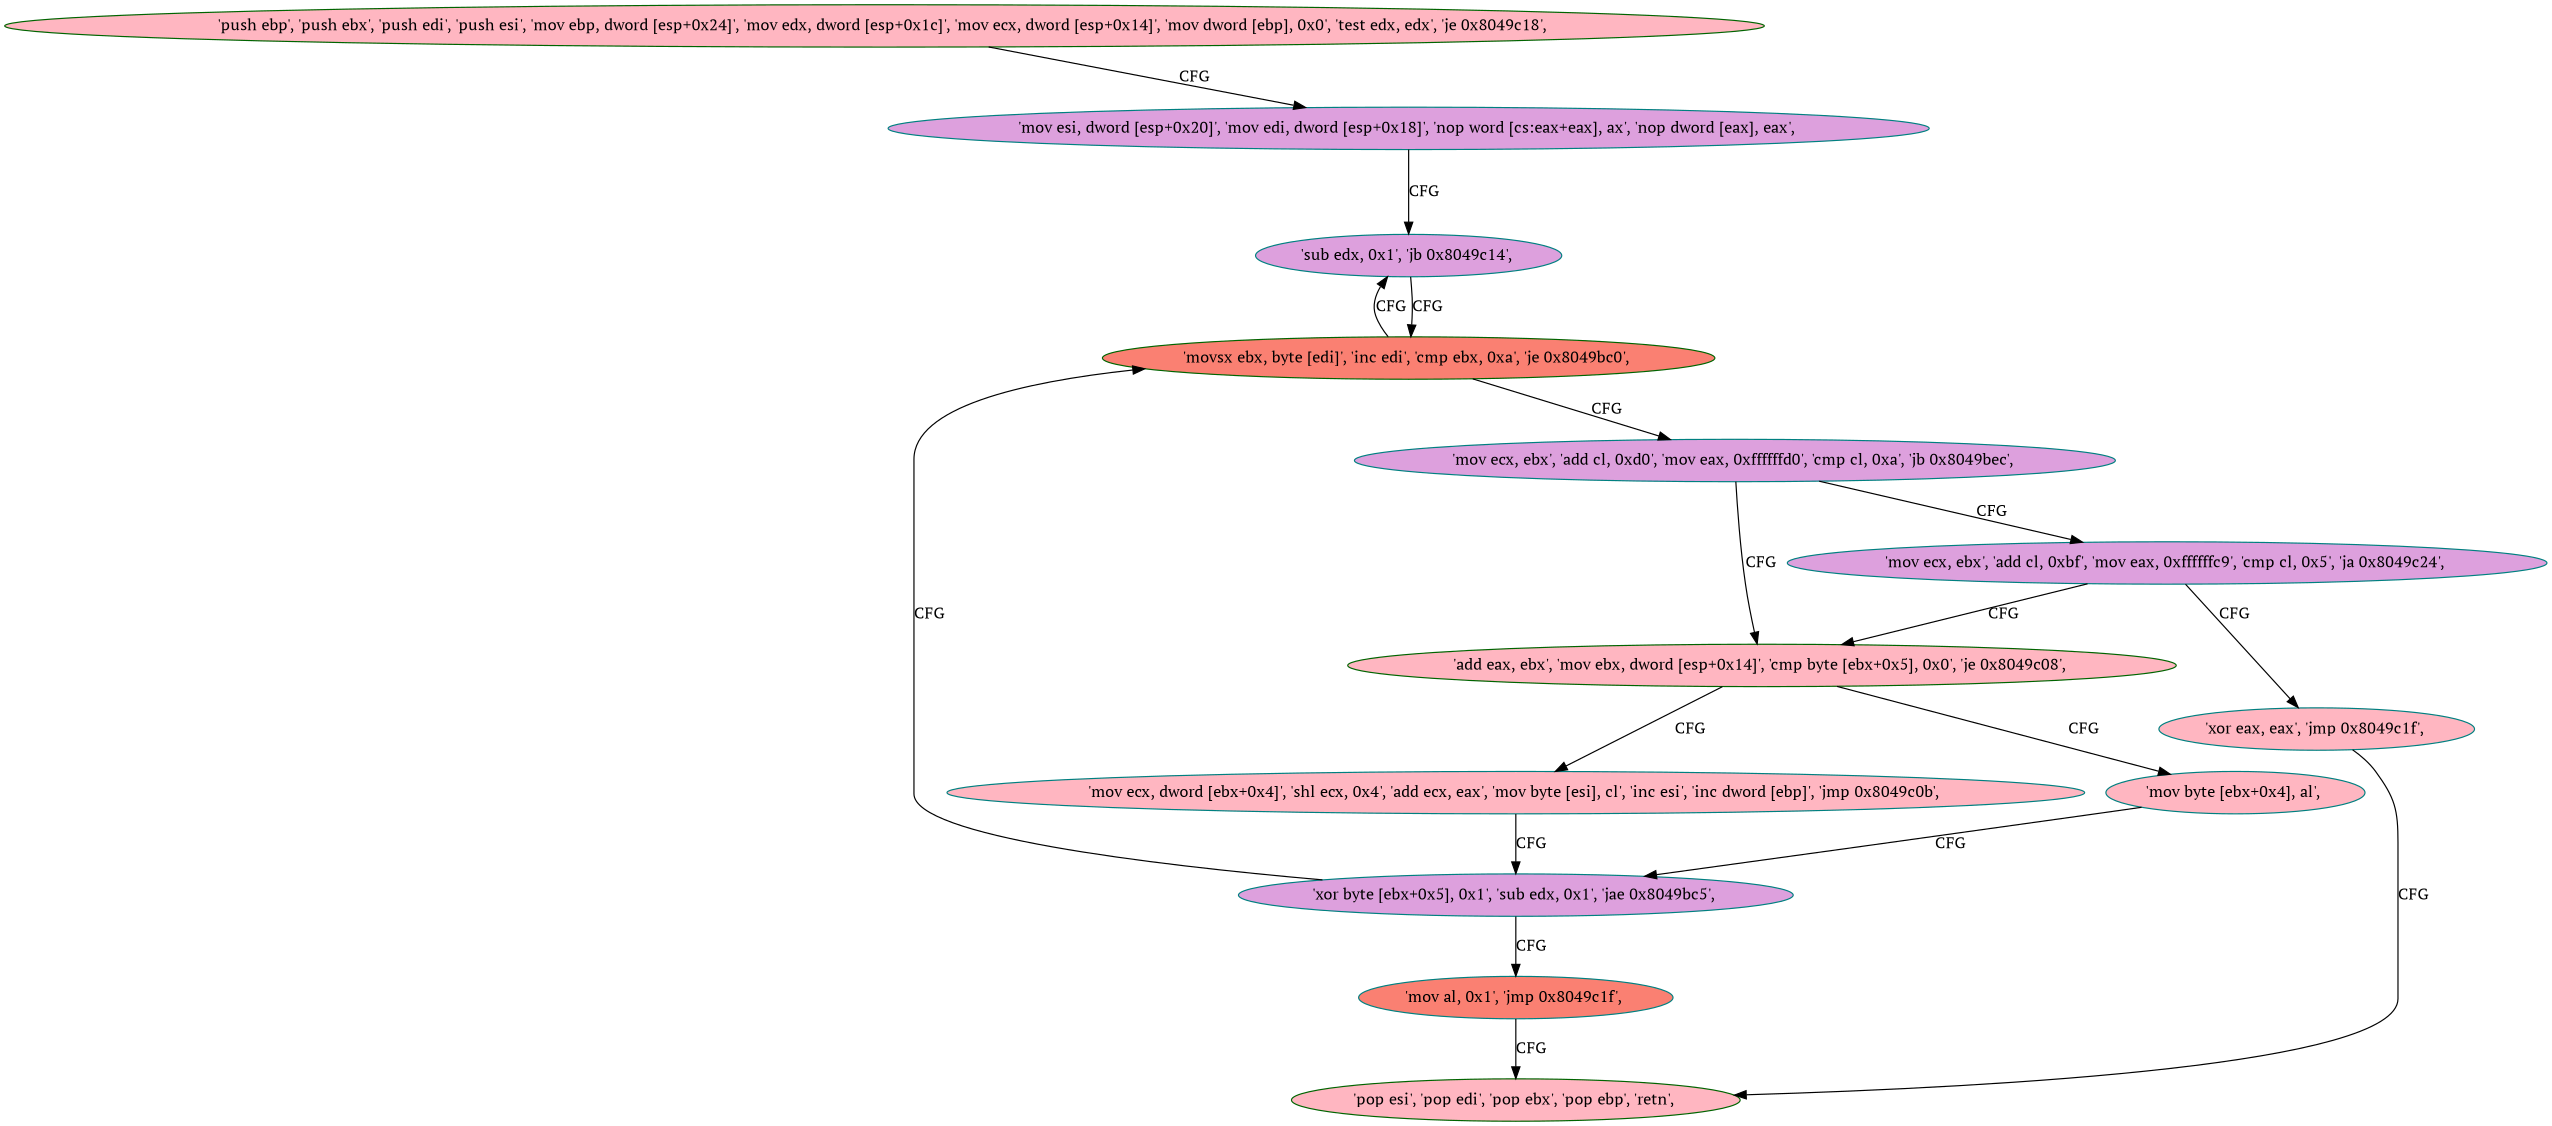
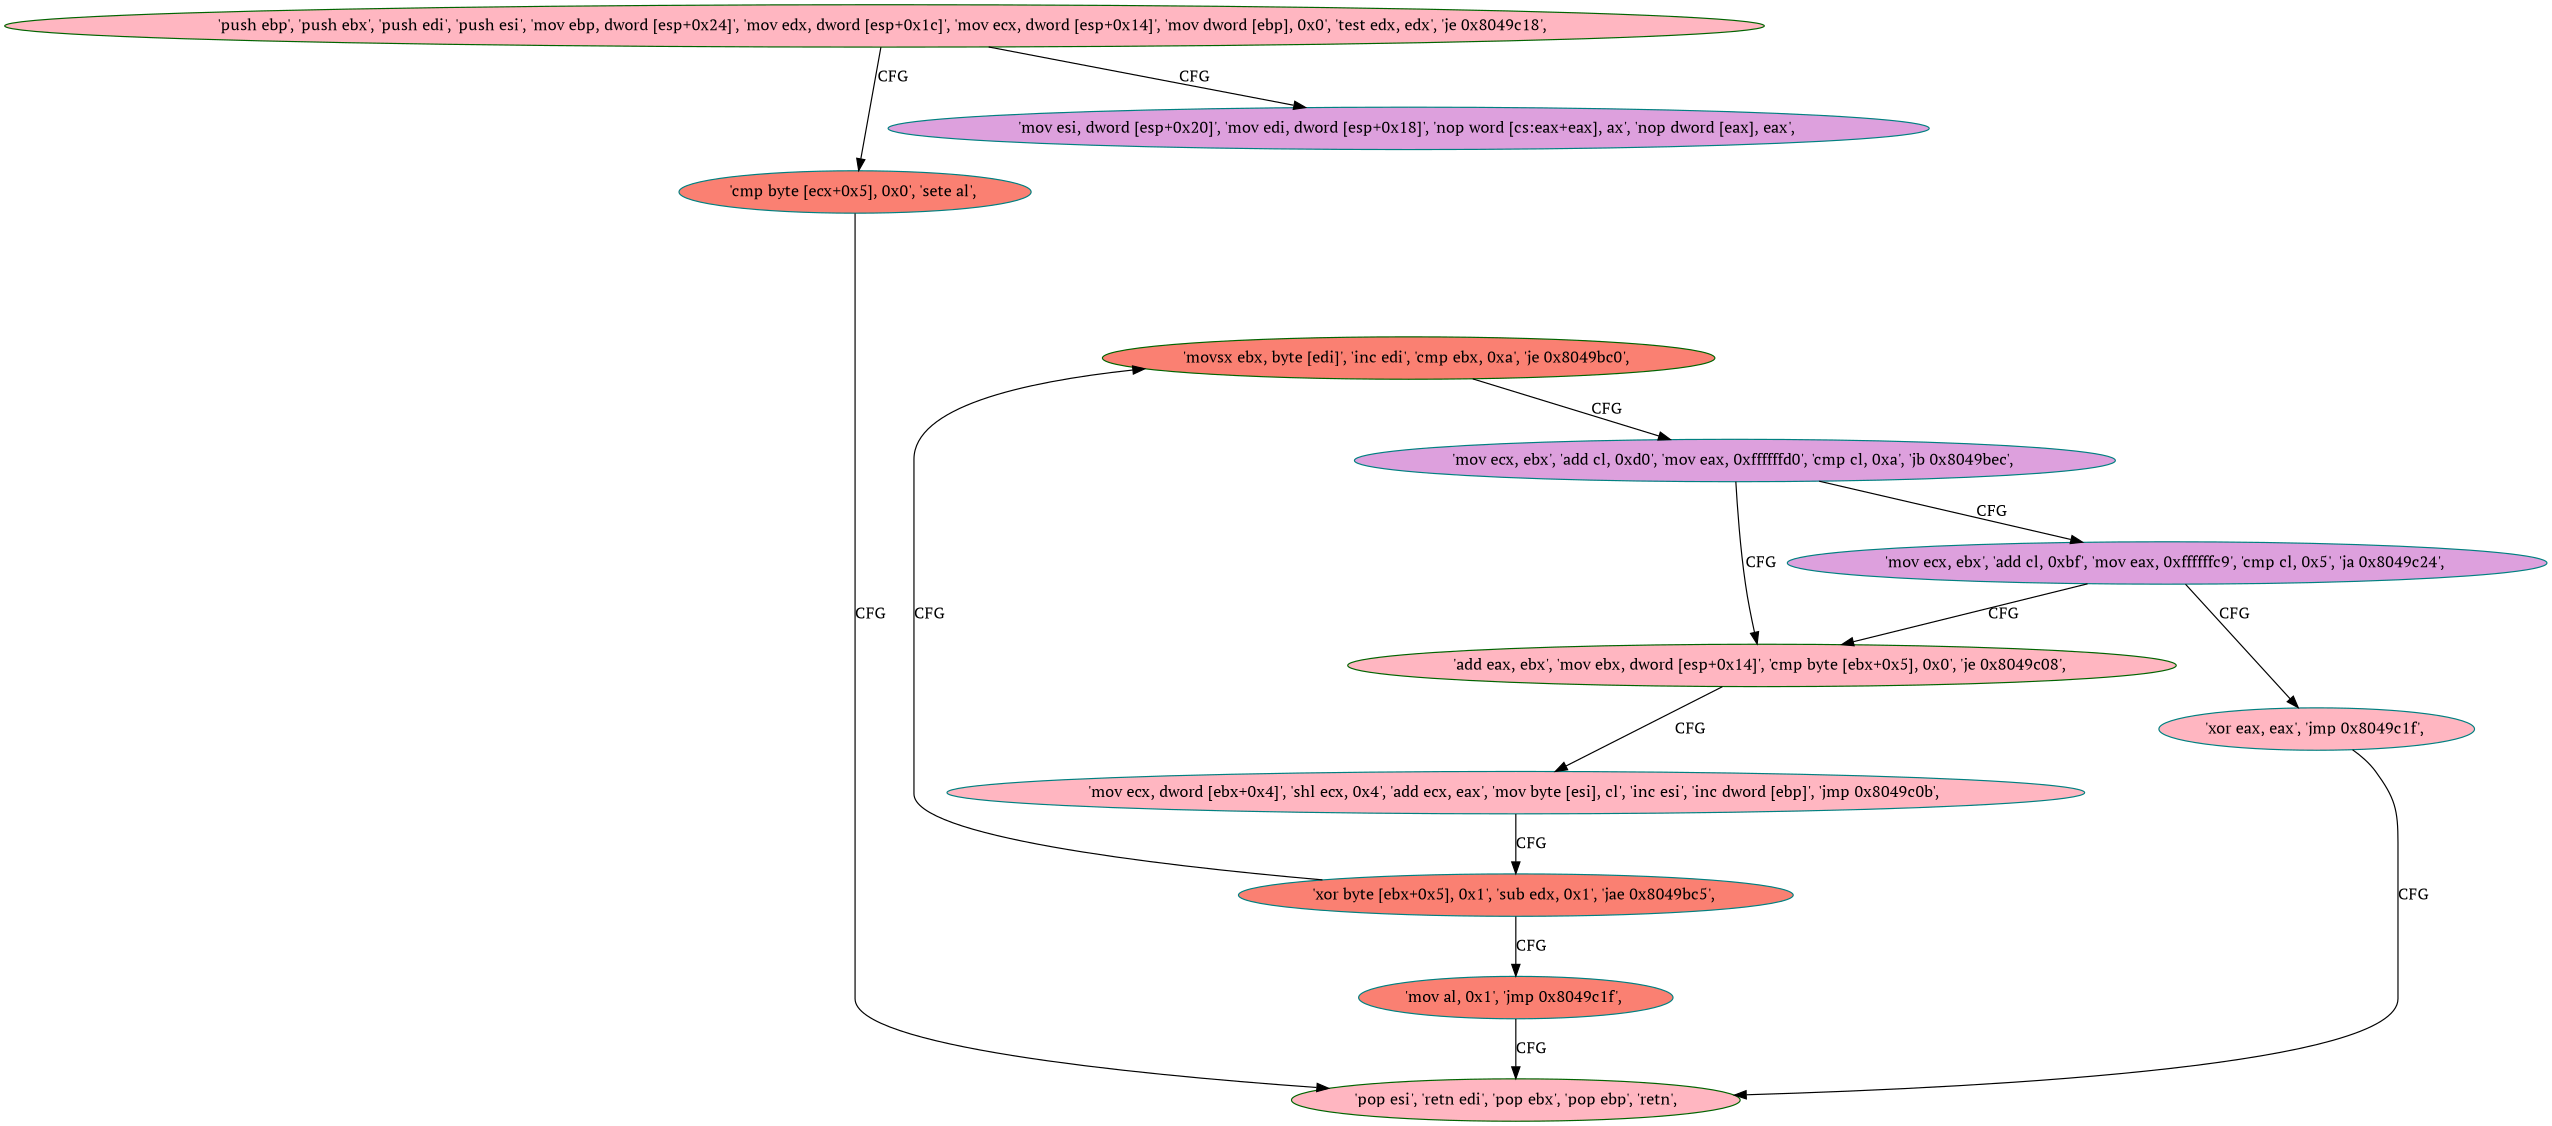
none -> (855, 192)
(1409, 256) -> none
(2235, 793) -> none
(1516, 895) -> (1516, 895)
(1516, 1100) -> (1516, 1100)
